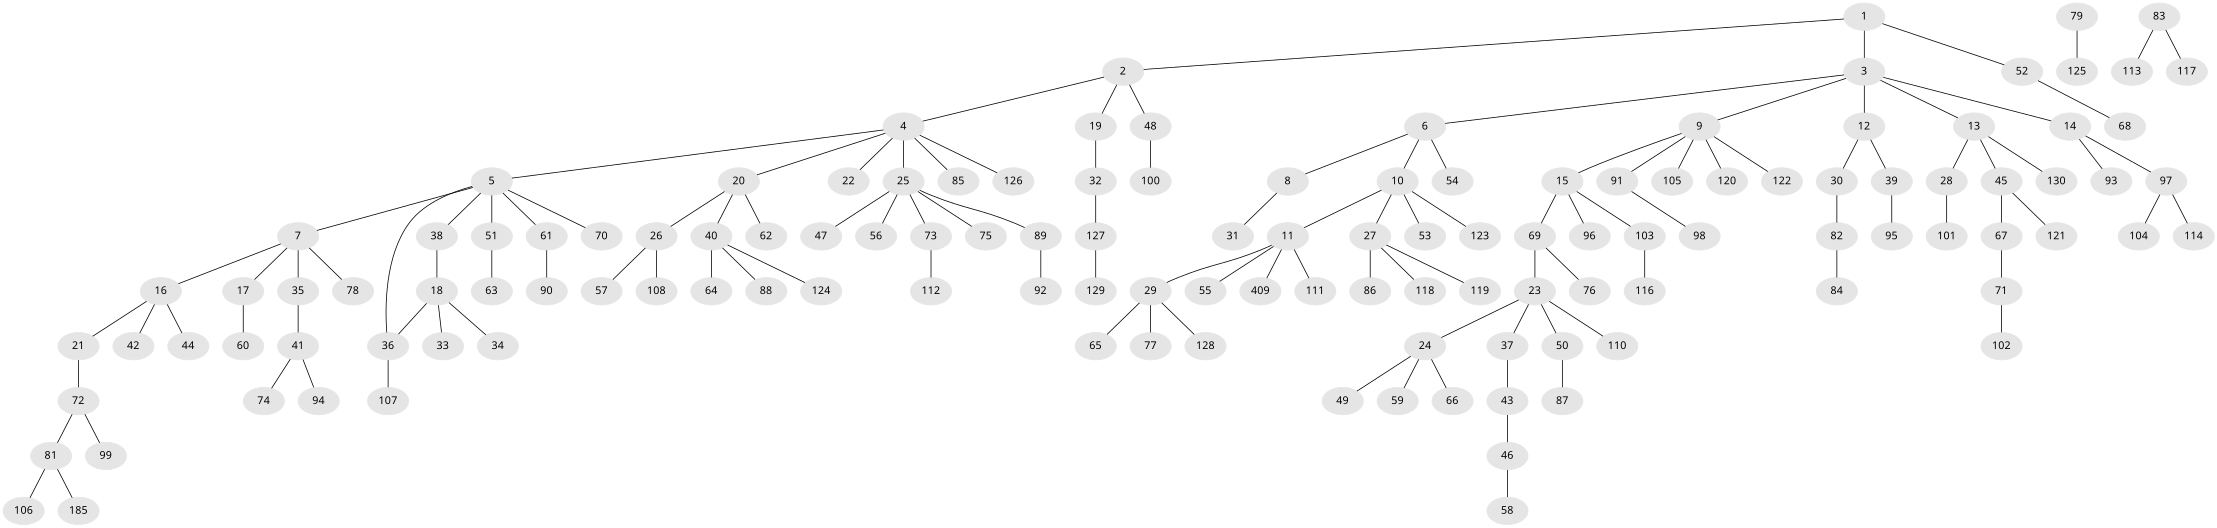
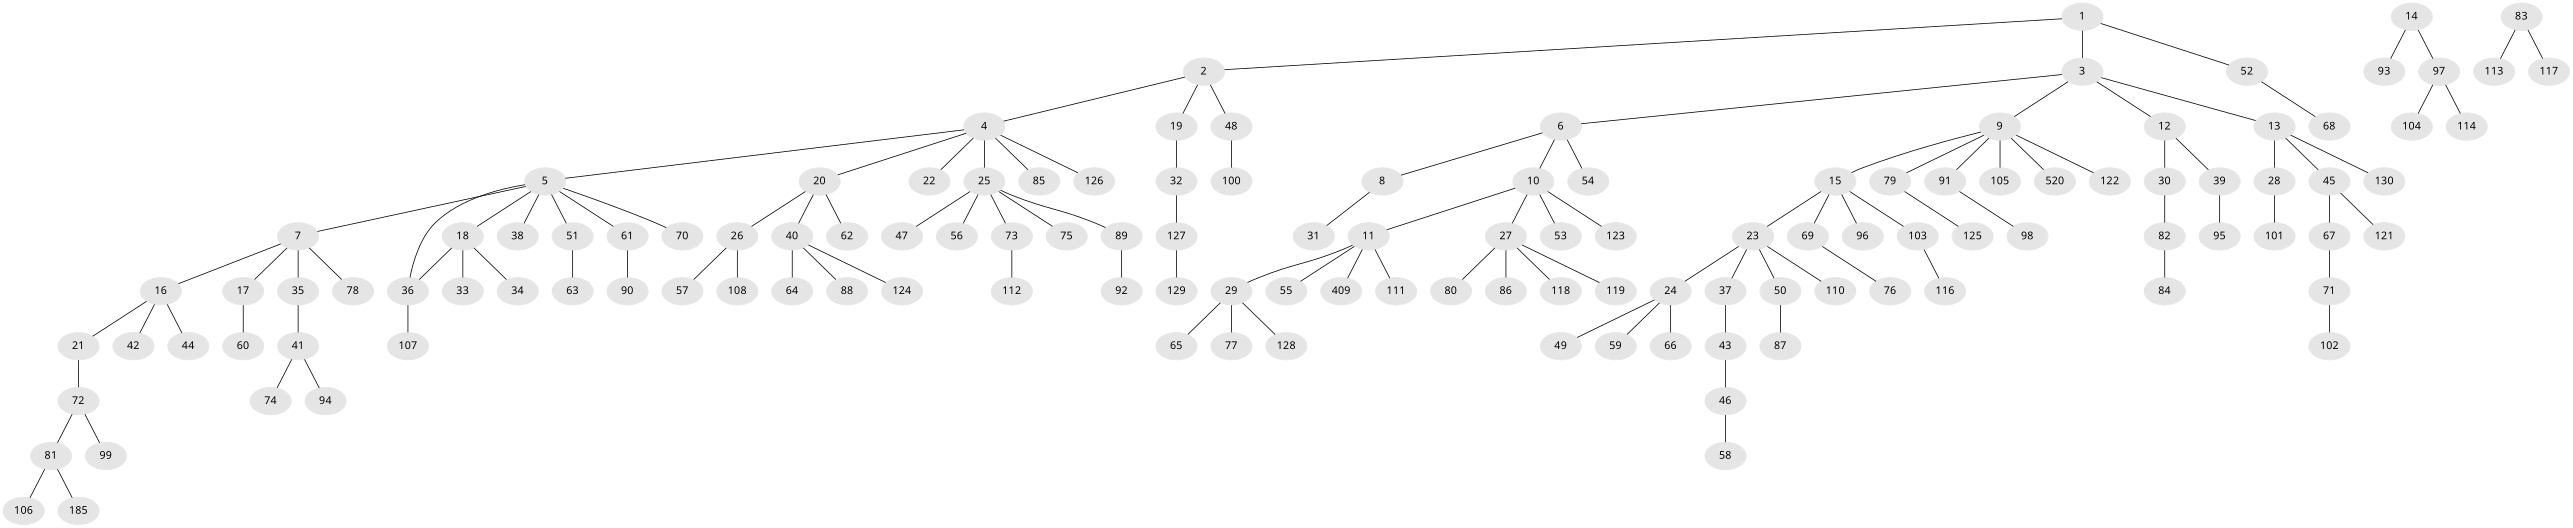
(1967, 99) -> none
none -> (1945, 154)
(1727, 181) -> (2055, 181)
(437, 264) -> (504, 209)
(1535, 264) -> (1794, 209)
none -> (1451, 291)
